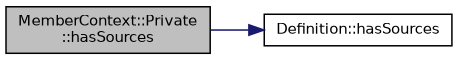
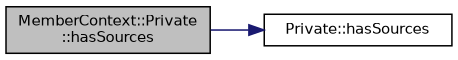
(358, 30) -> (358, 30)
